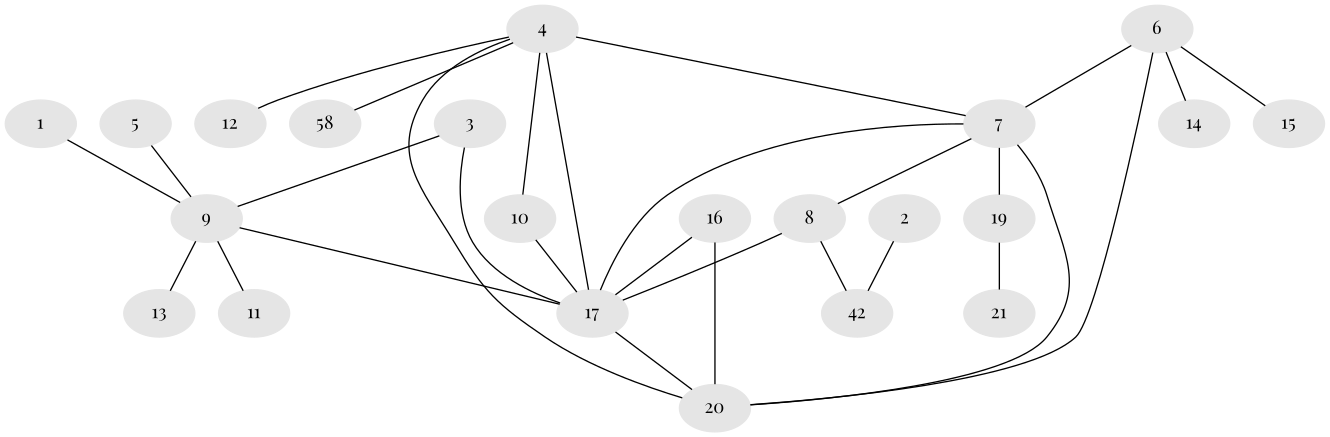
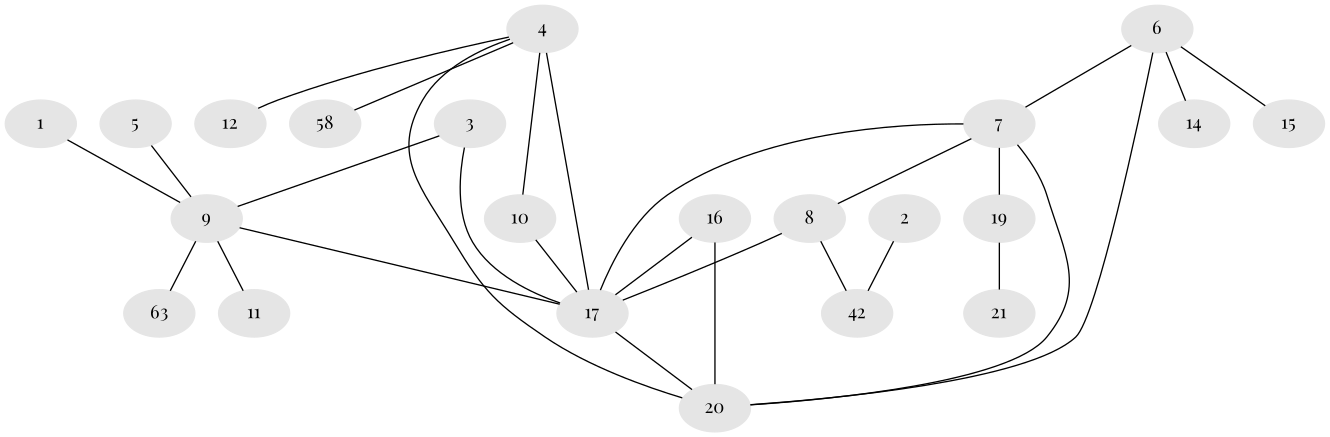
(771, 76) -> none
(159, 313) -> (159, 313)
